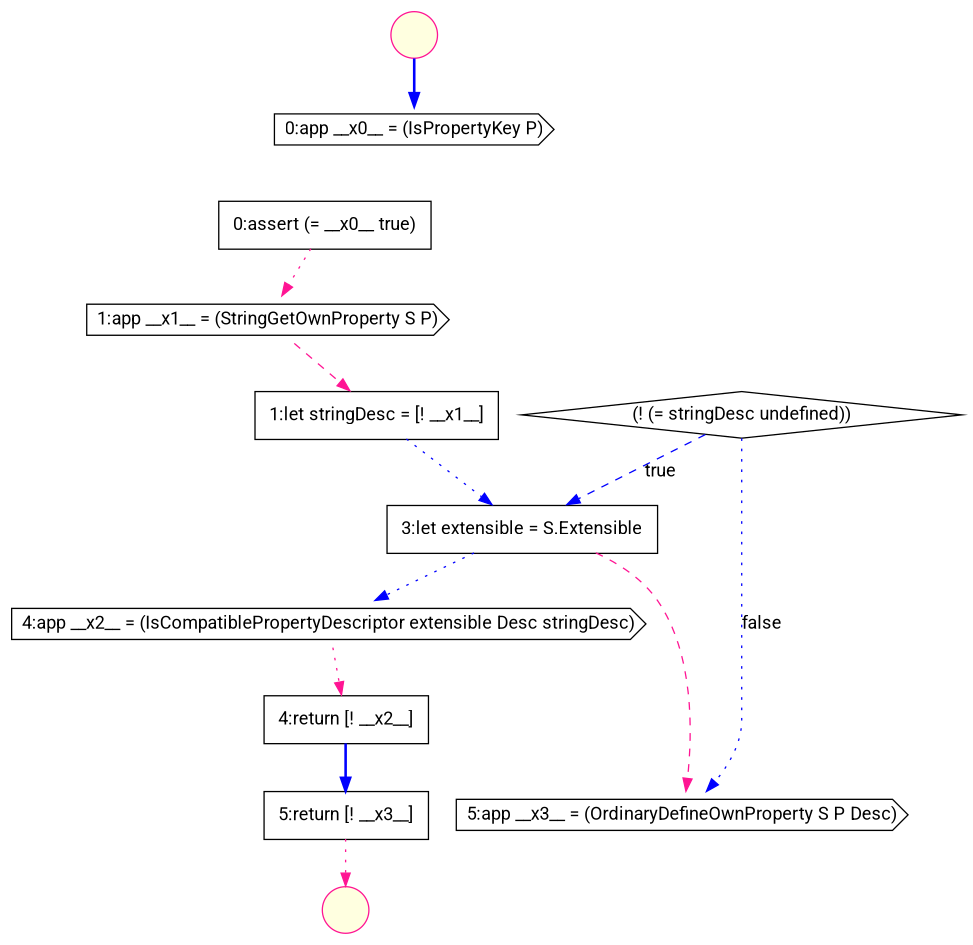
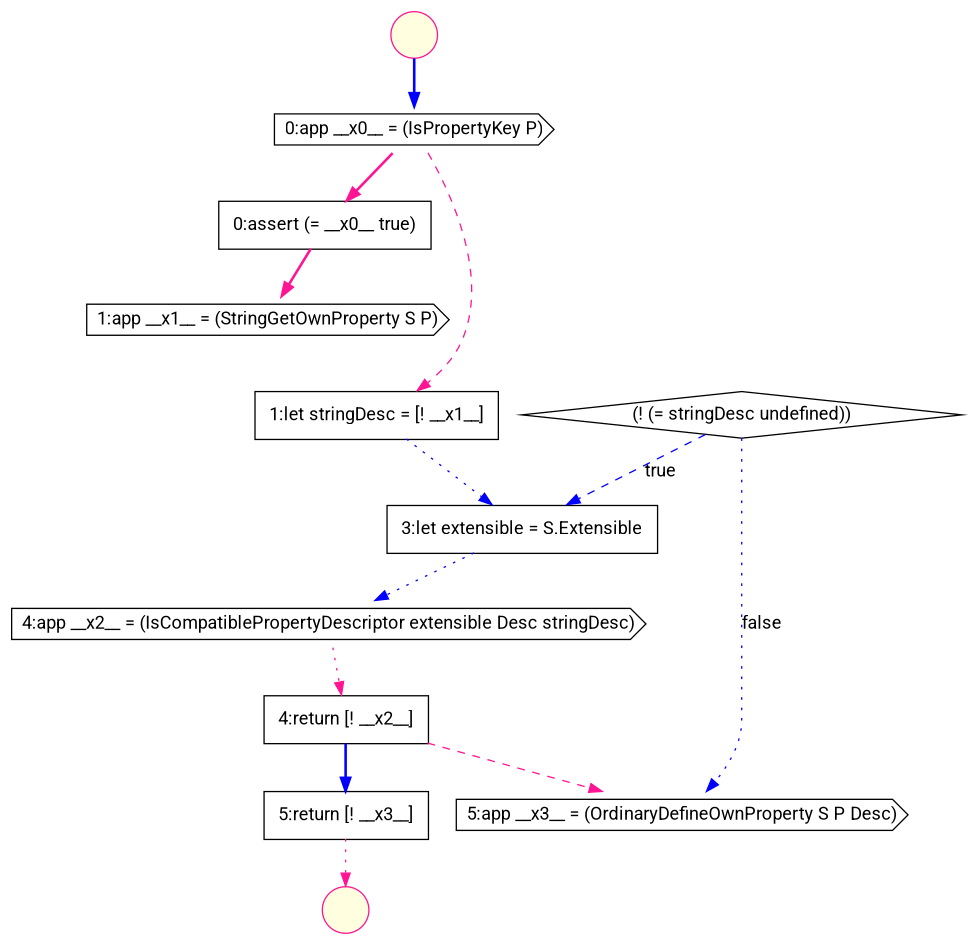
none -> (374, 172)
(300, 267) -> (300, 267)
(317, 363) -> (470, 271)
(679, 648) -> (509, 765)
